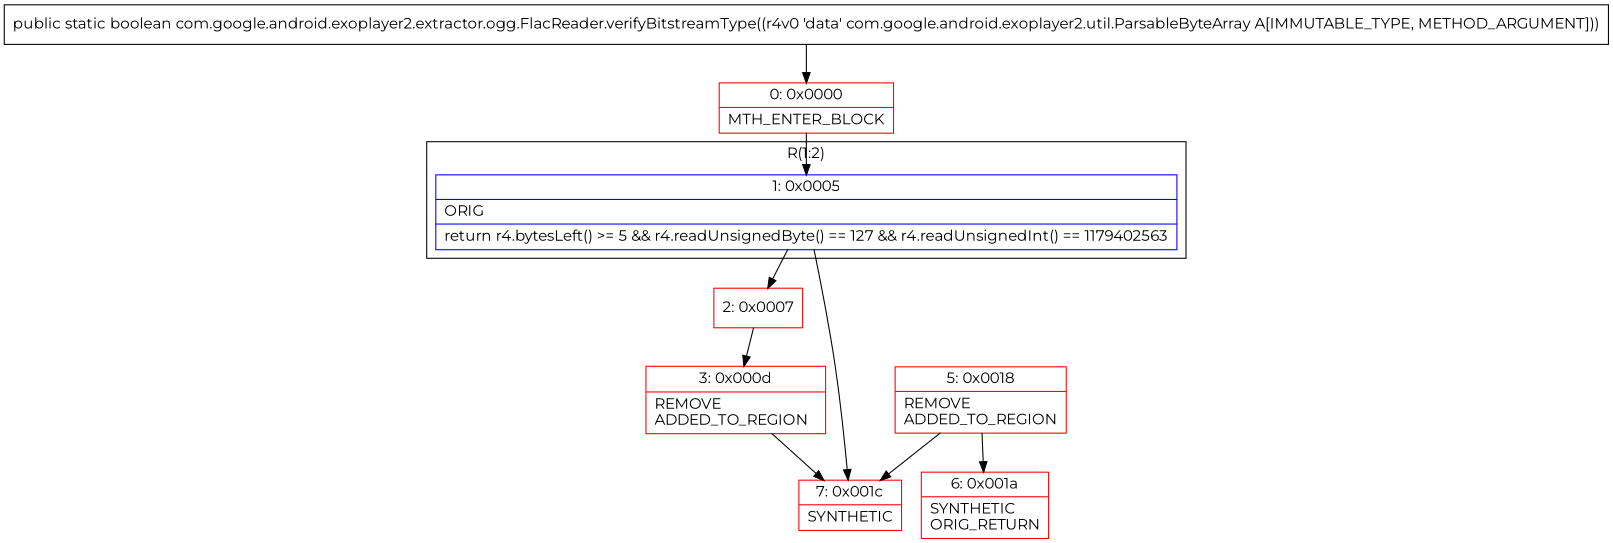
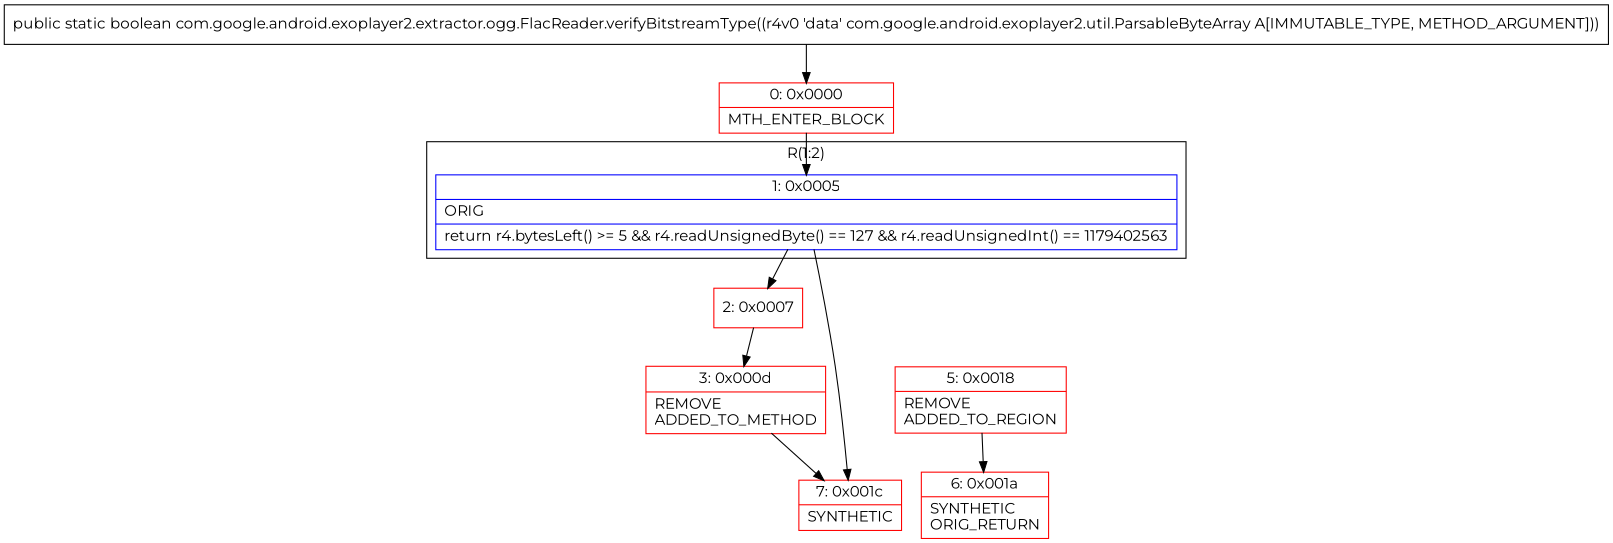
(732, 420) -> (736, 420)
(915, 453) -> none
